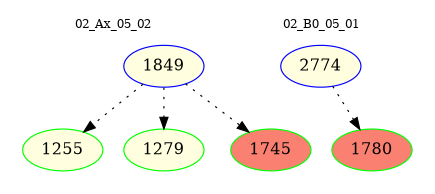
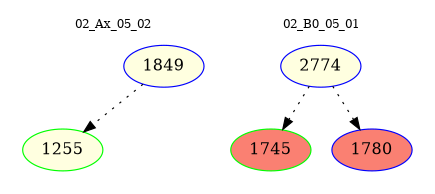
(206, 99) -> (299, 103)
(164, 150) -> none
(372, 150) -> (372, 150)
